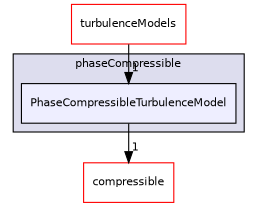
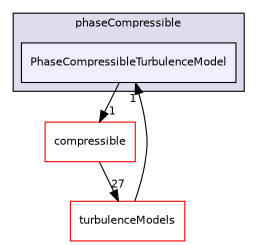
none -> (107, 177)
